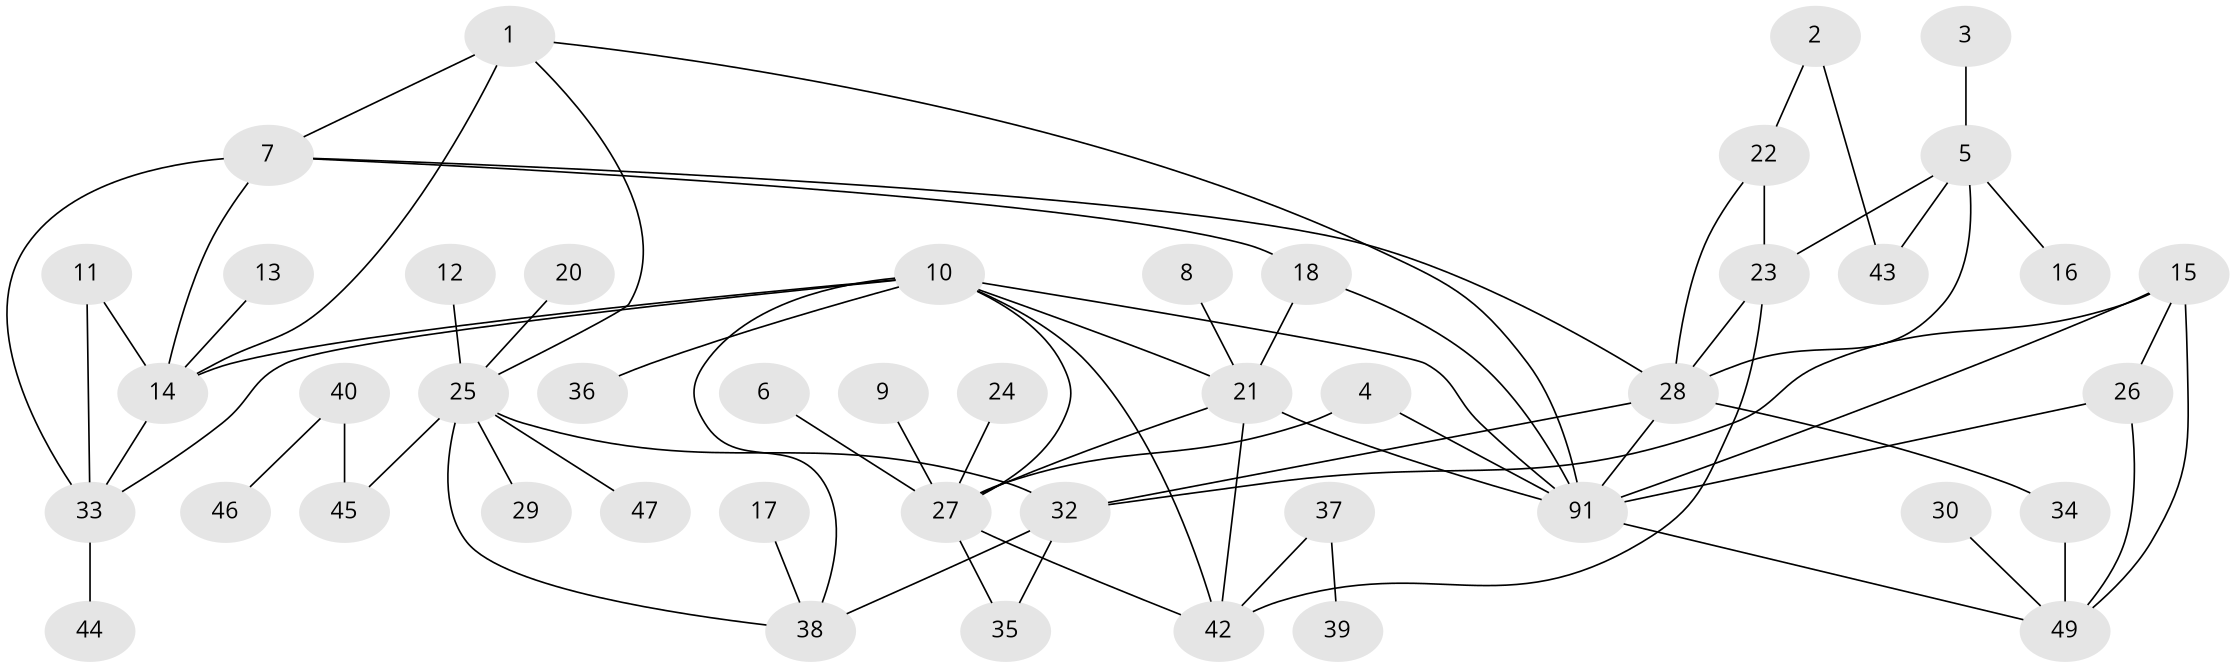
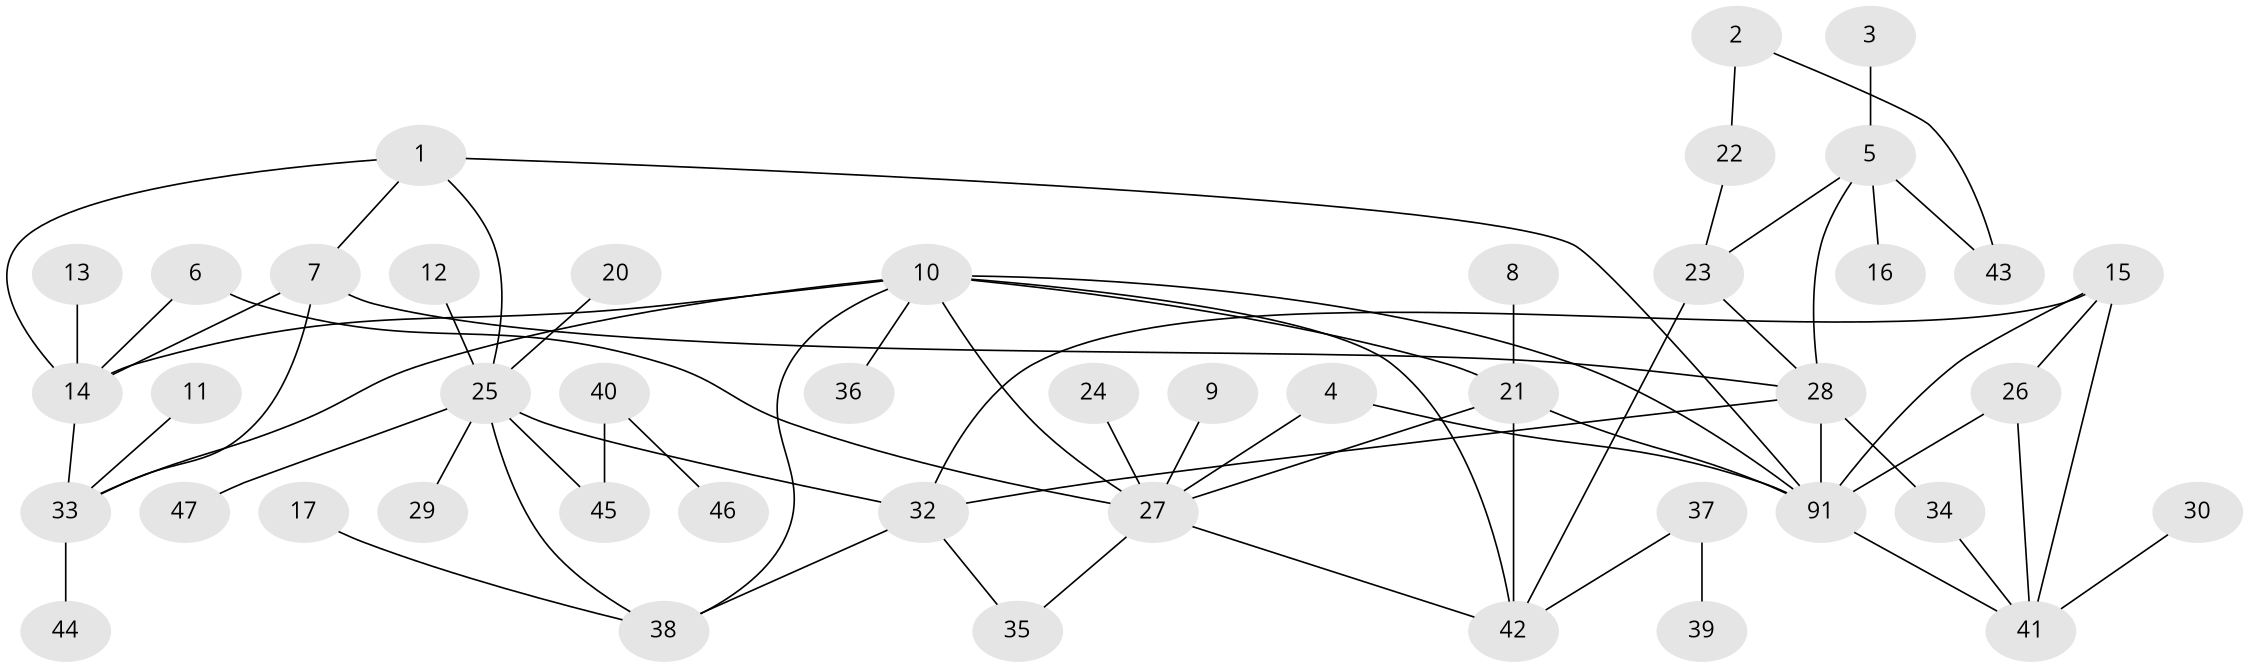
(1696, 268) -> none
(1306, 274) -> none
(125, 334) -> (137, 334)
(2065, 631) -> (2031, 631)
